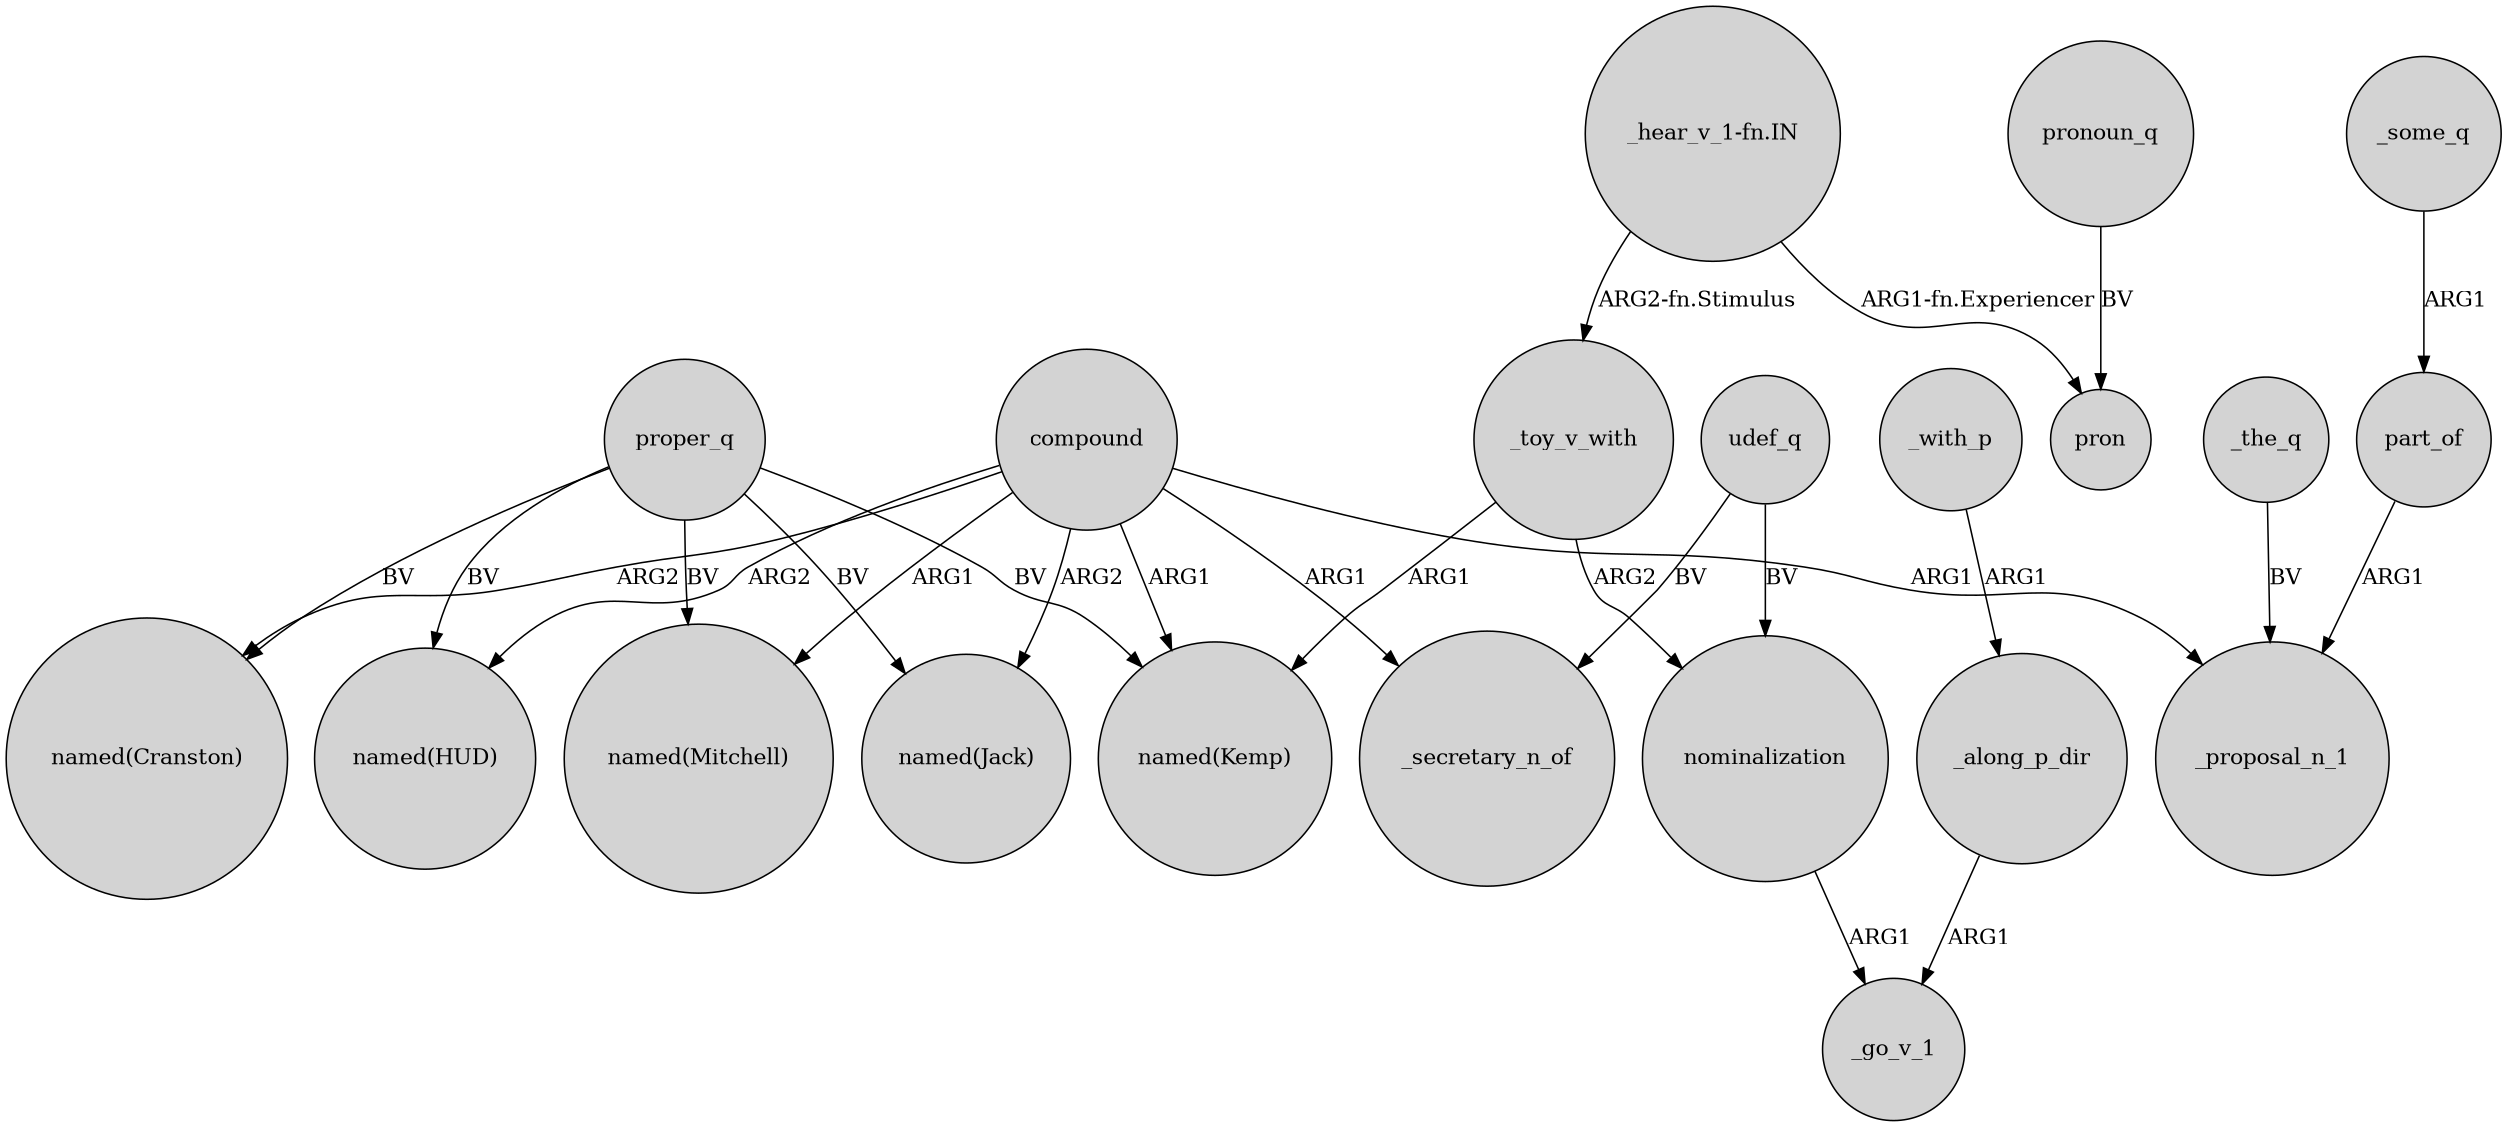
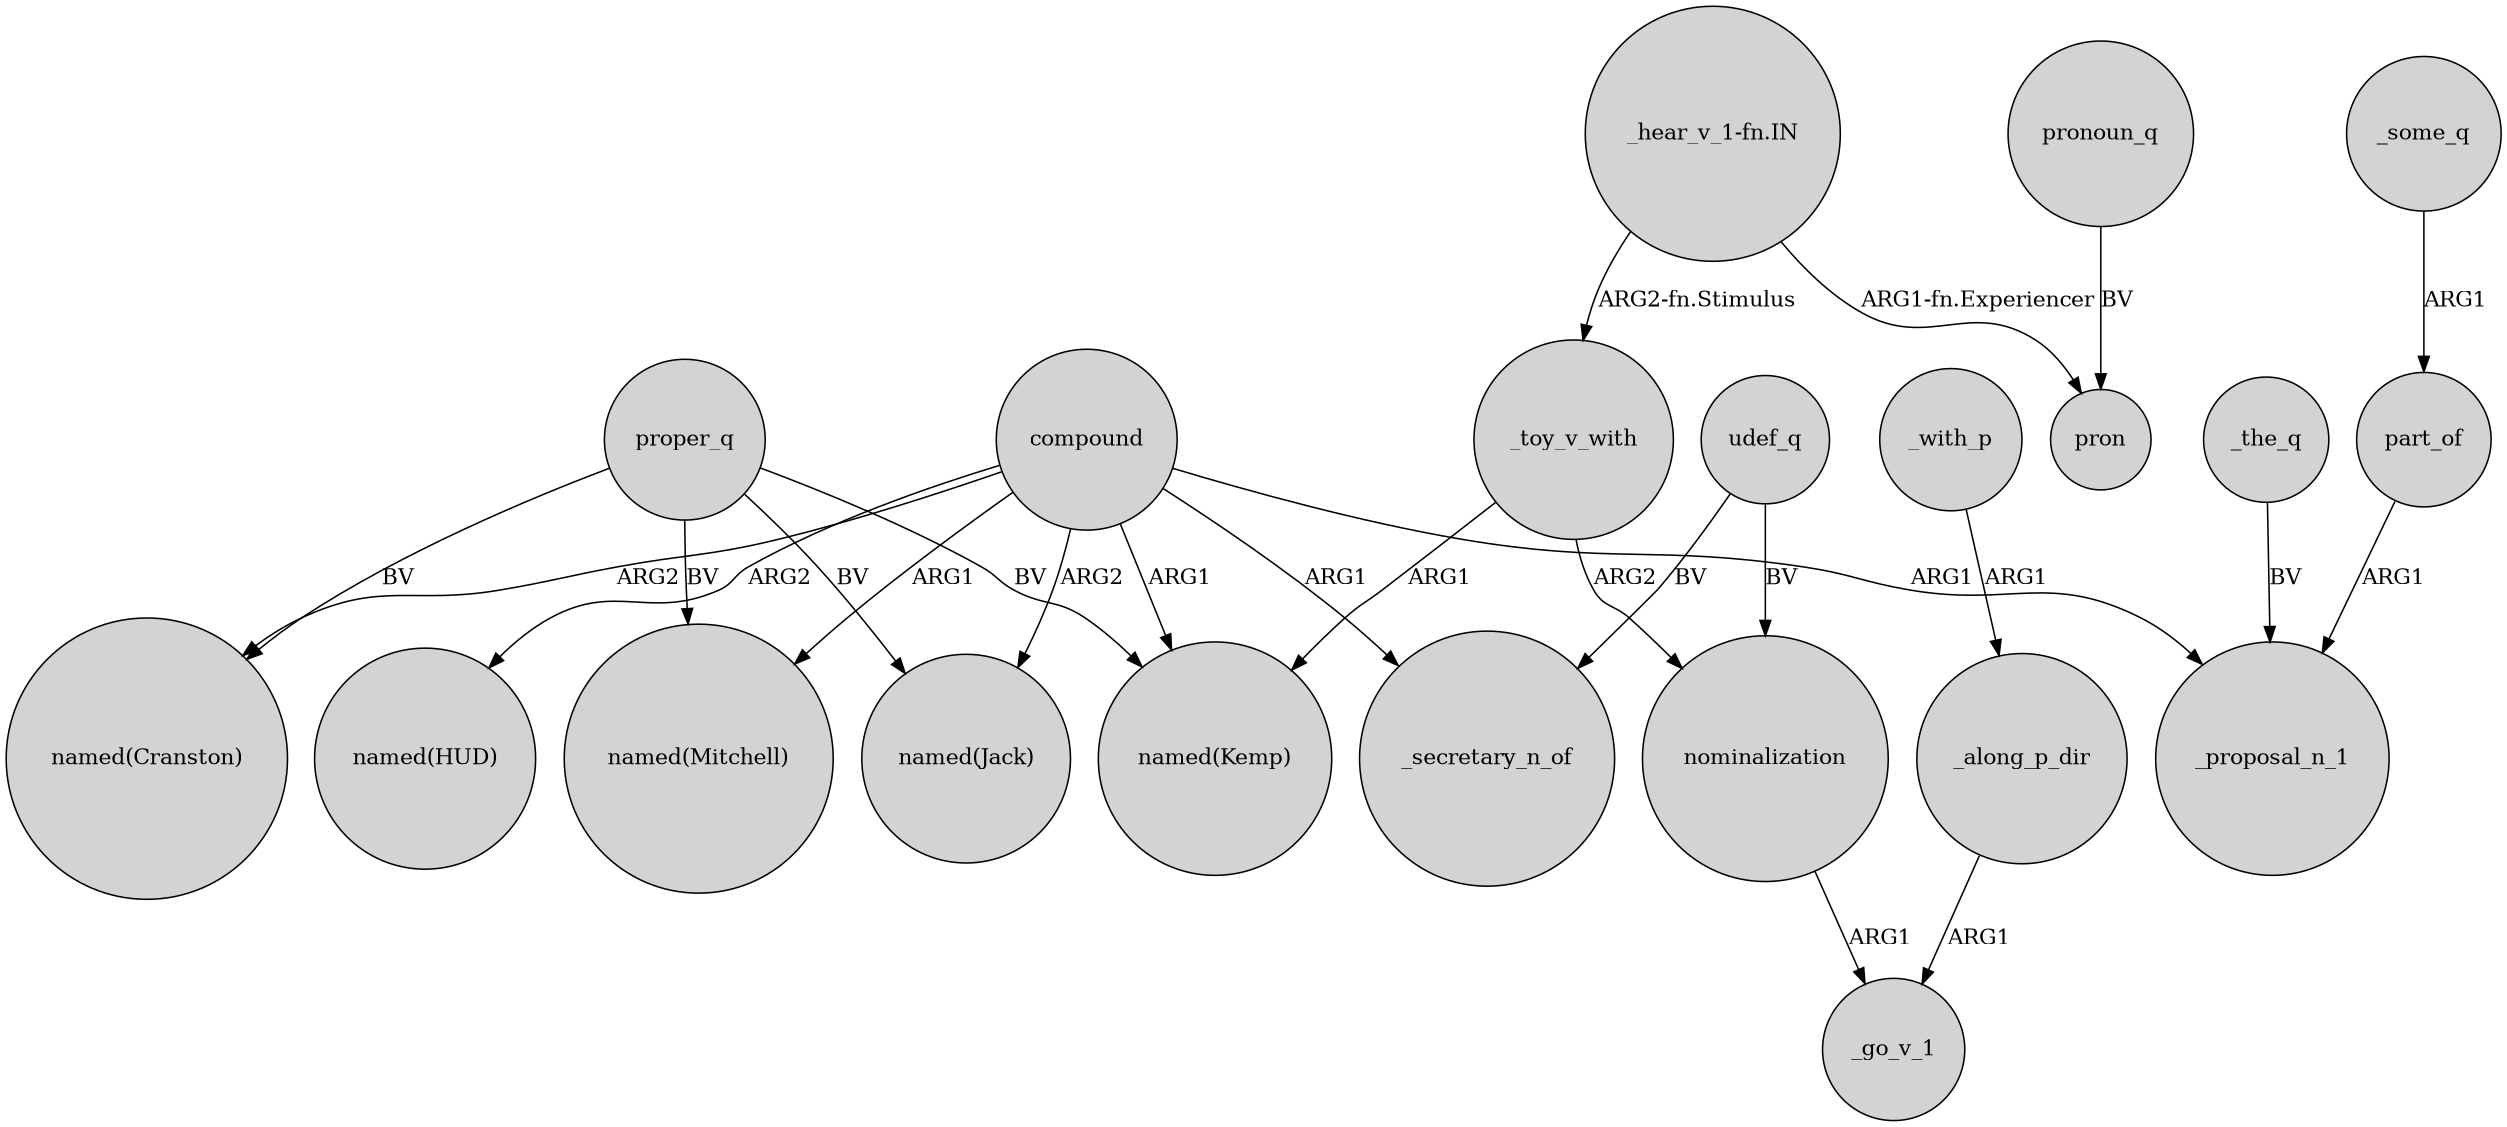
(502, 530) -> none
